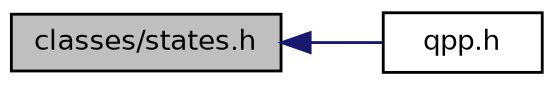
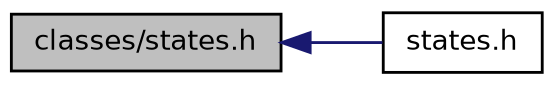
(463, 43) -> (463, 43)
